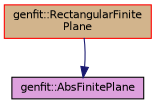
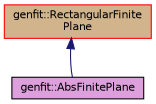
(85, 52) -> (71, 63)
